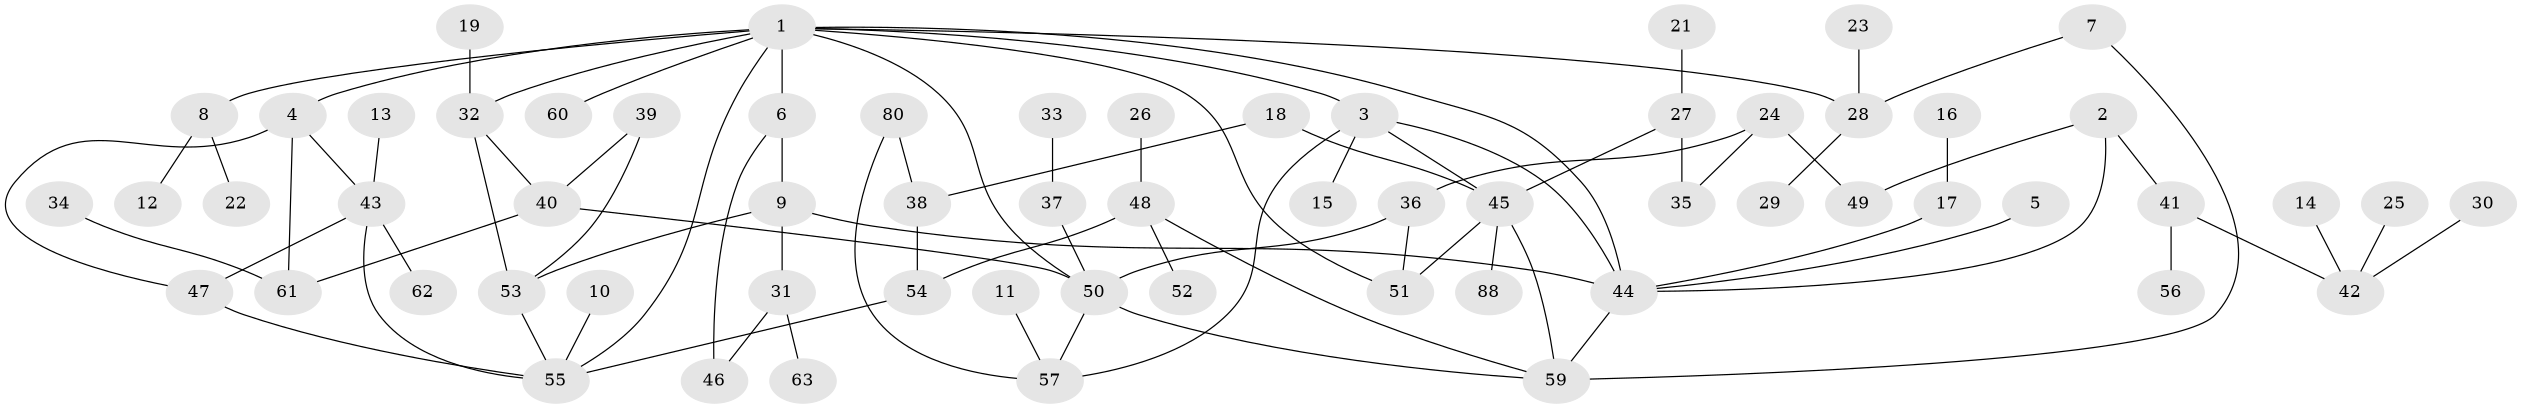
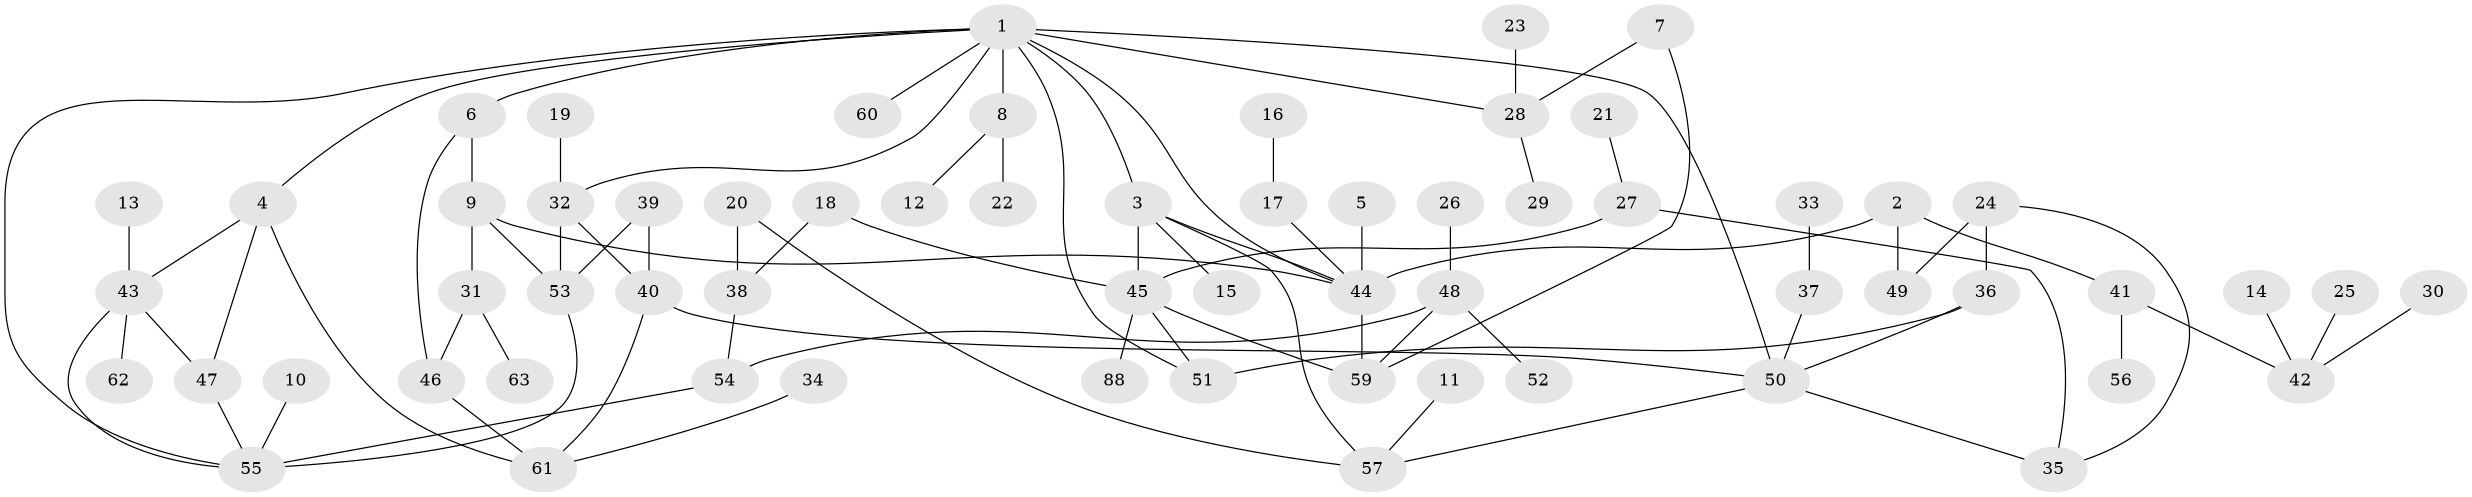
(894, 116) -> (738, 204)
(1319, 355) -> (1915, 425)
none -> (479, 419)
